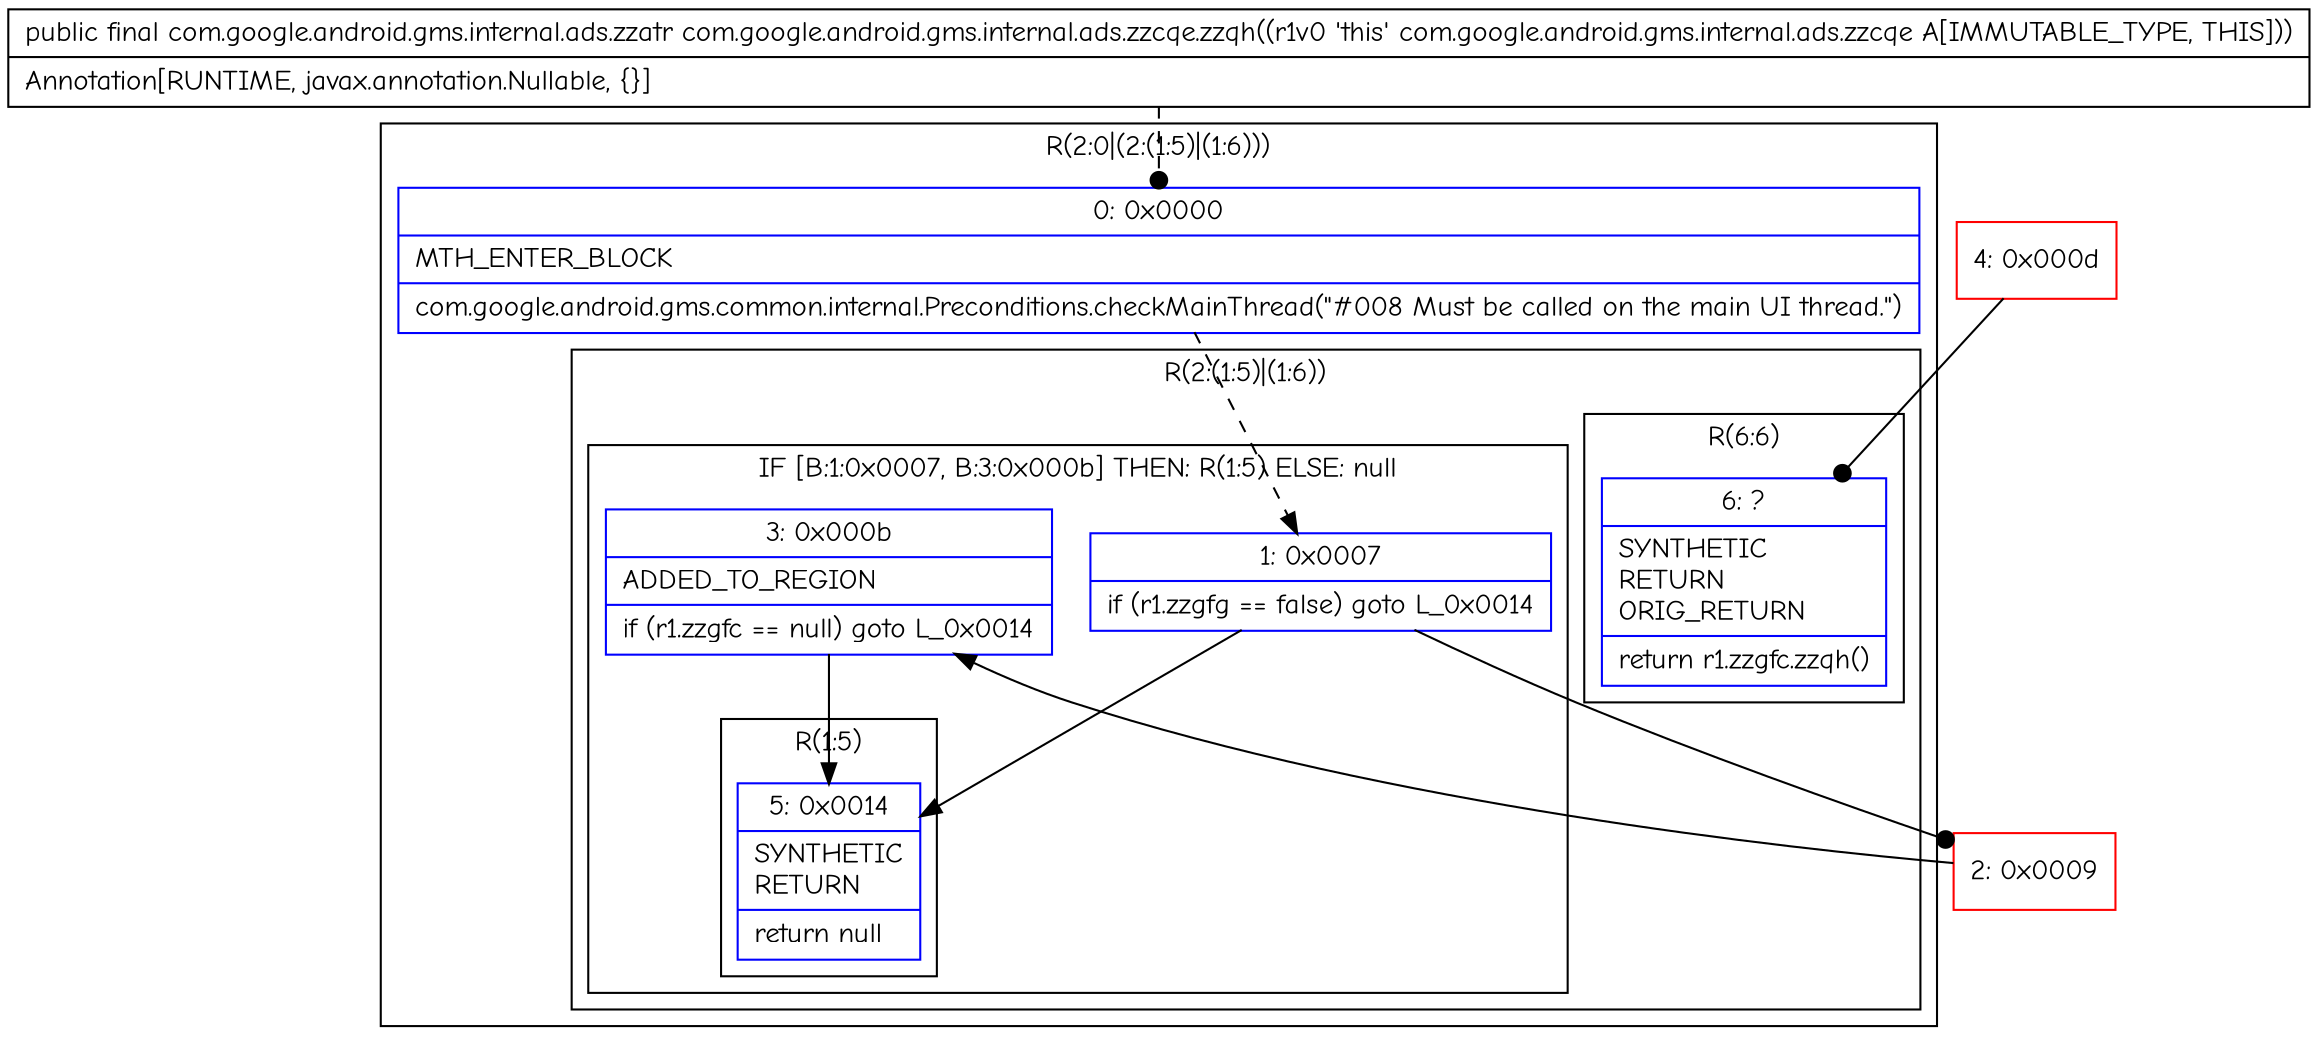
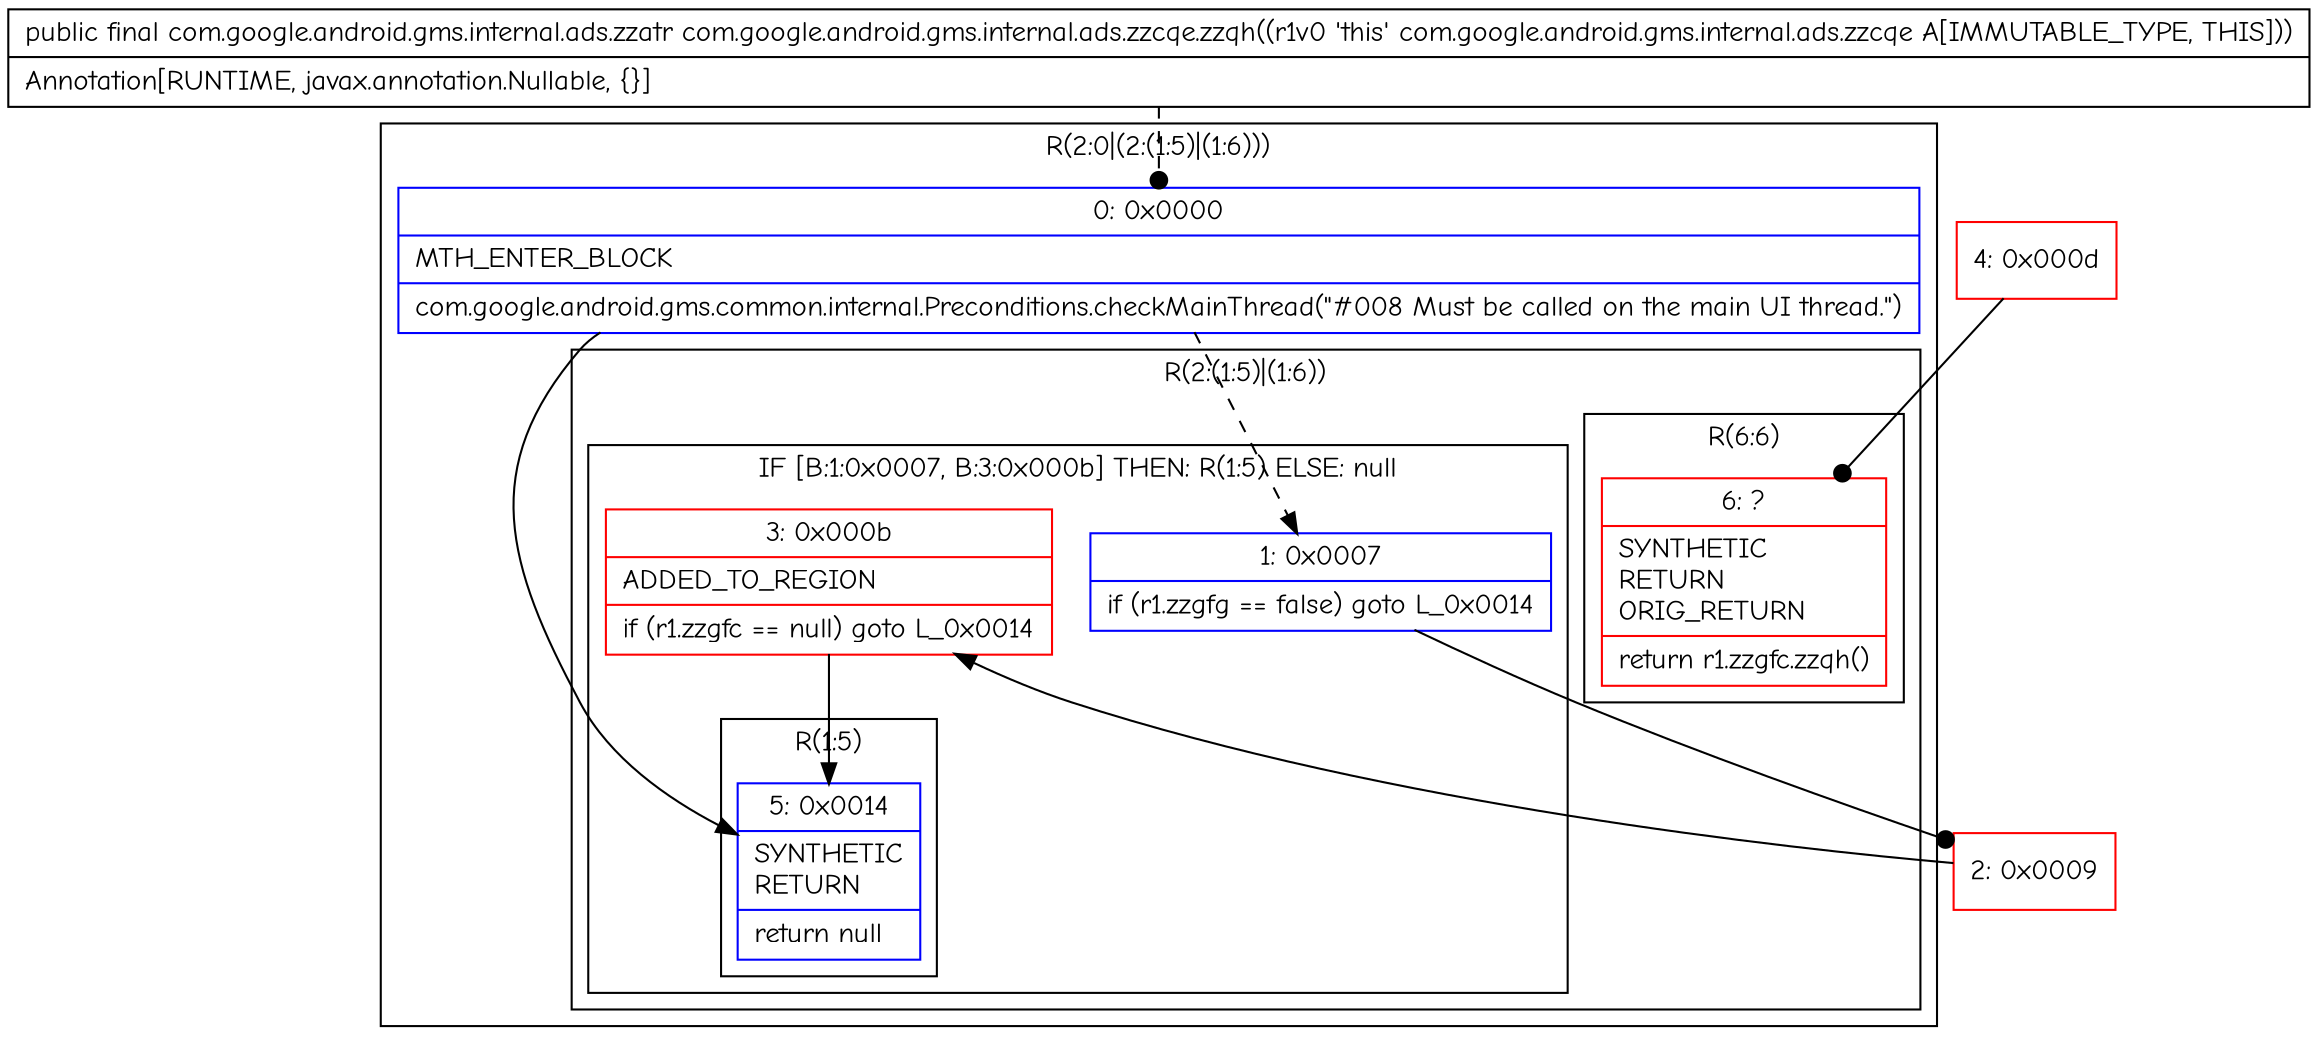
(829, 582) -> (829, 582)
(1744, 582) -> (1744, 582)
(1083, 722) -> (533, 602)
